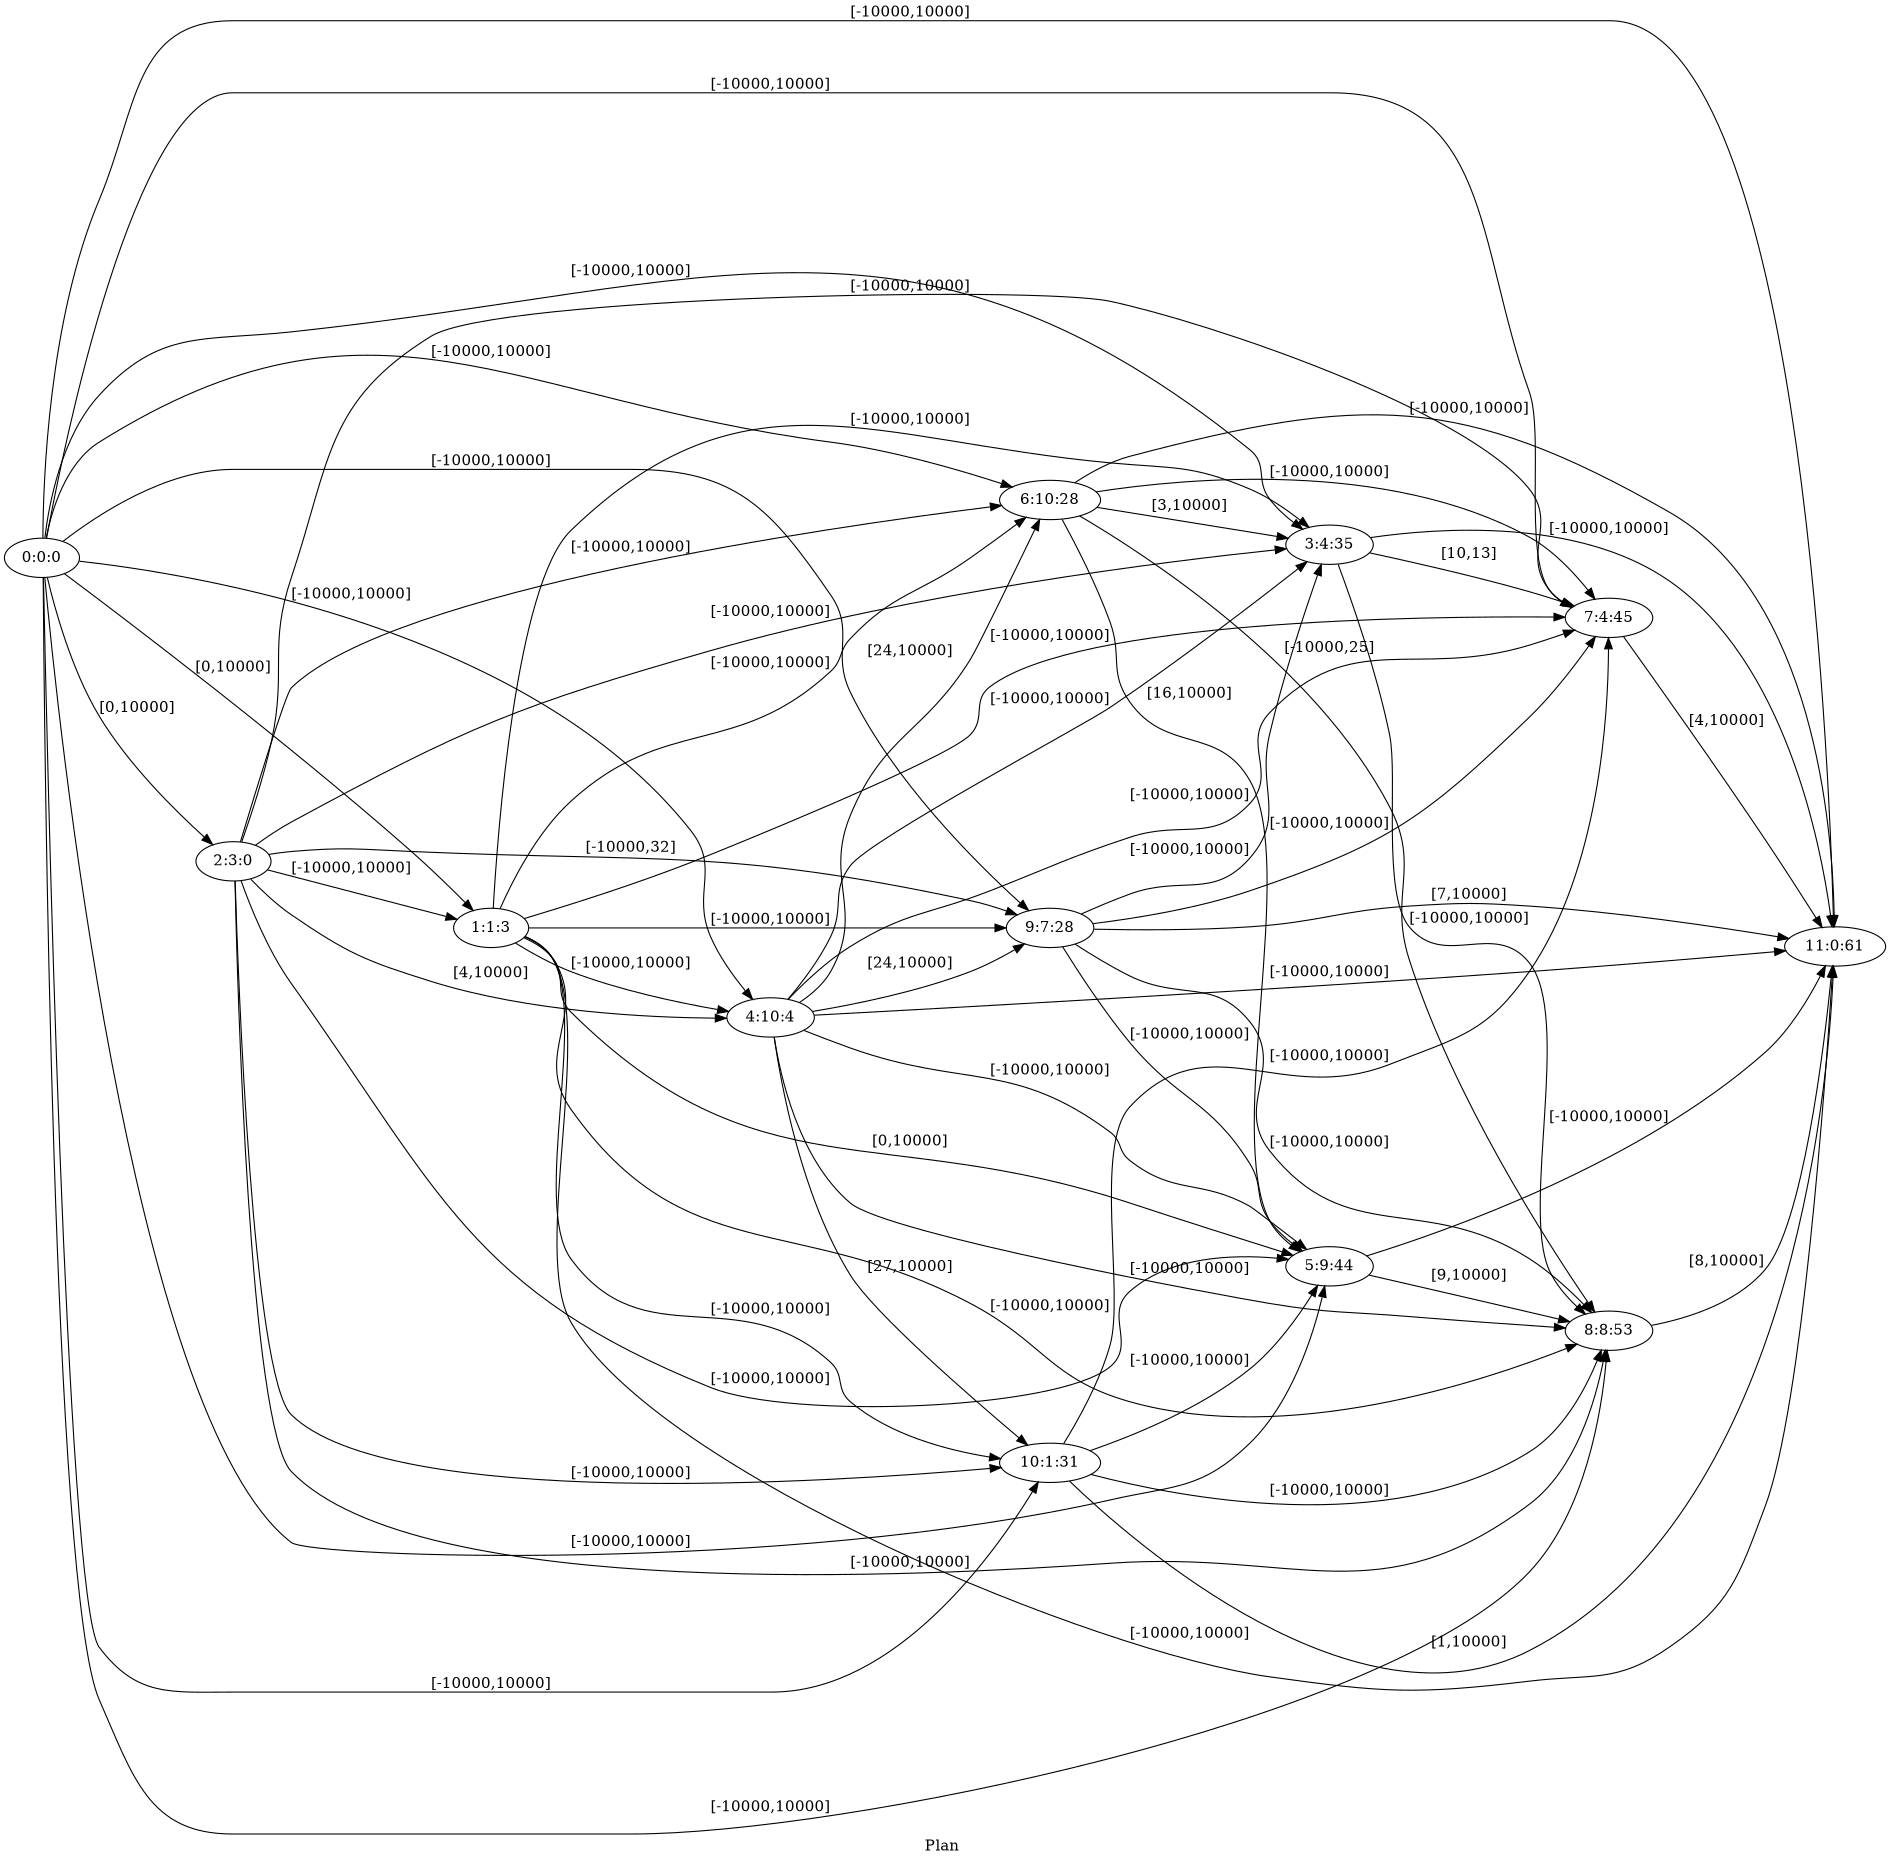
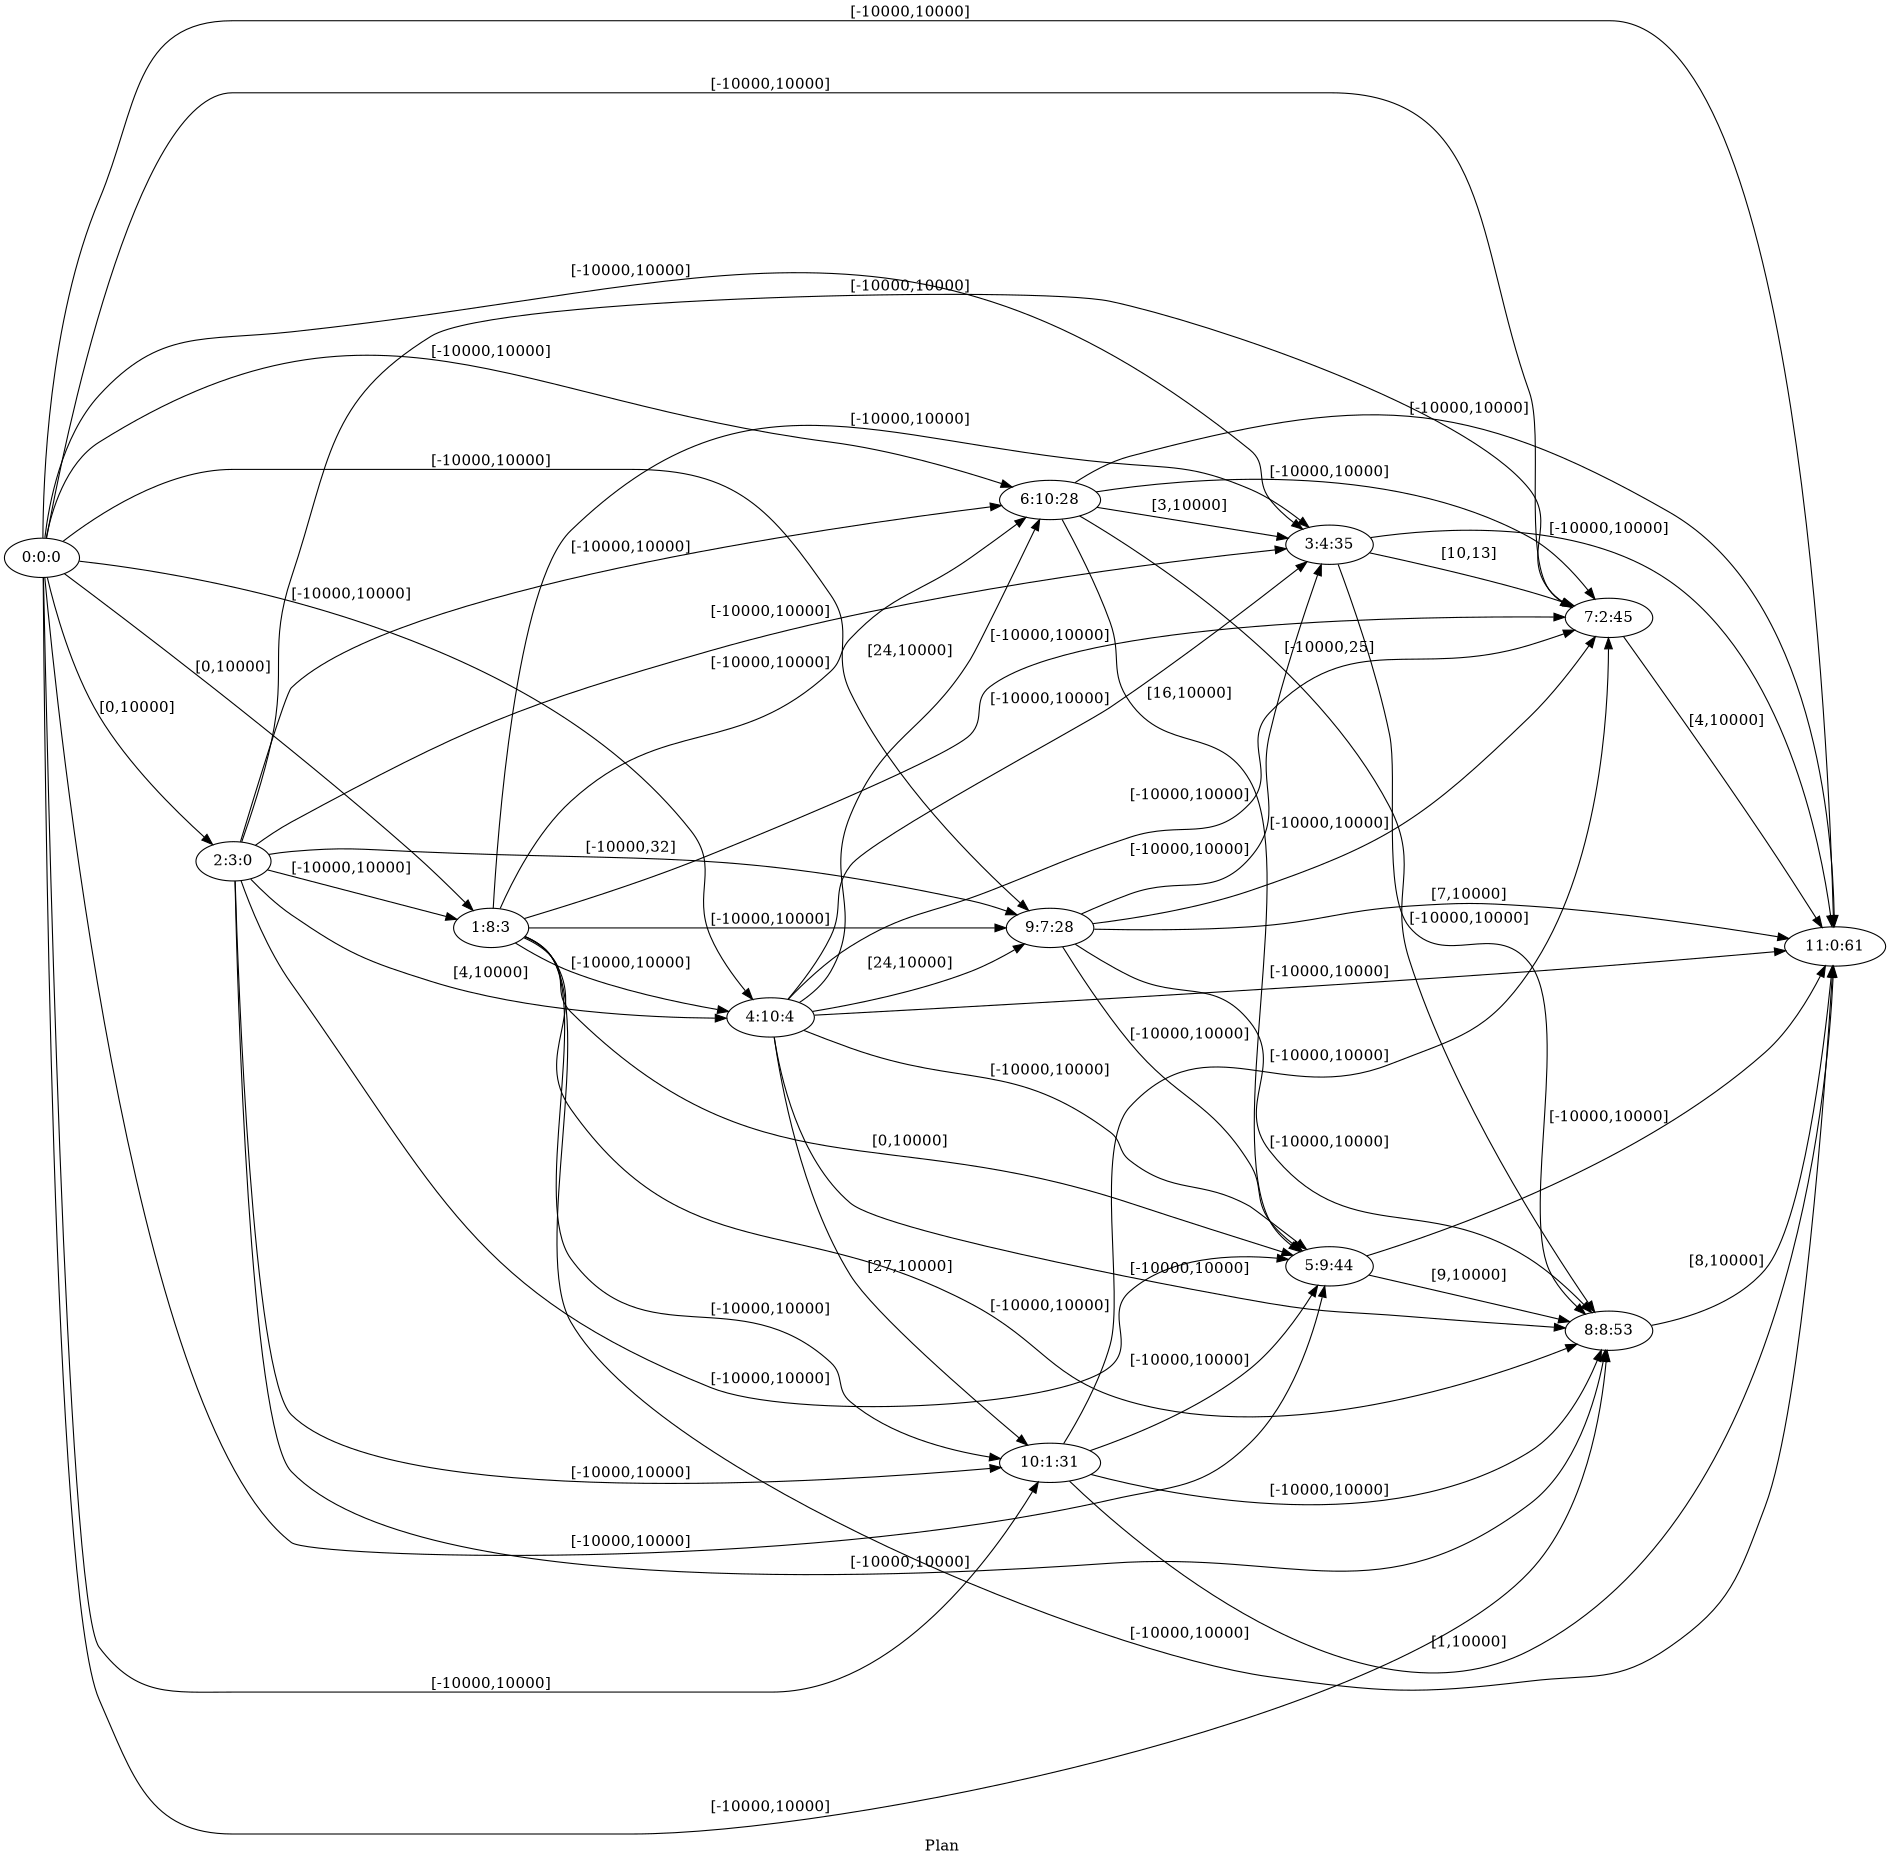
(1609, 618) -> (1609, 618)
(491, 928) -> (491, 928)
